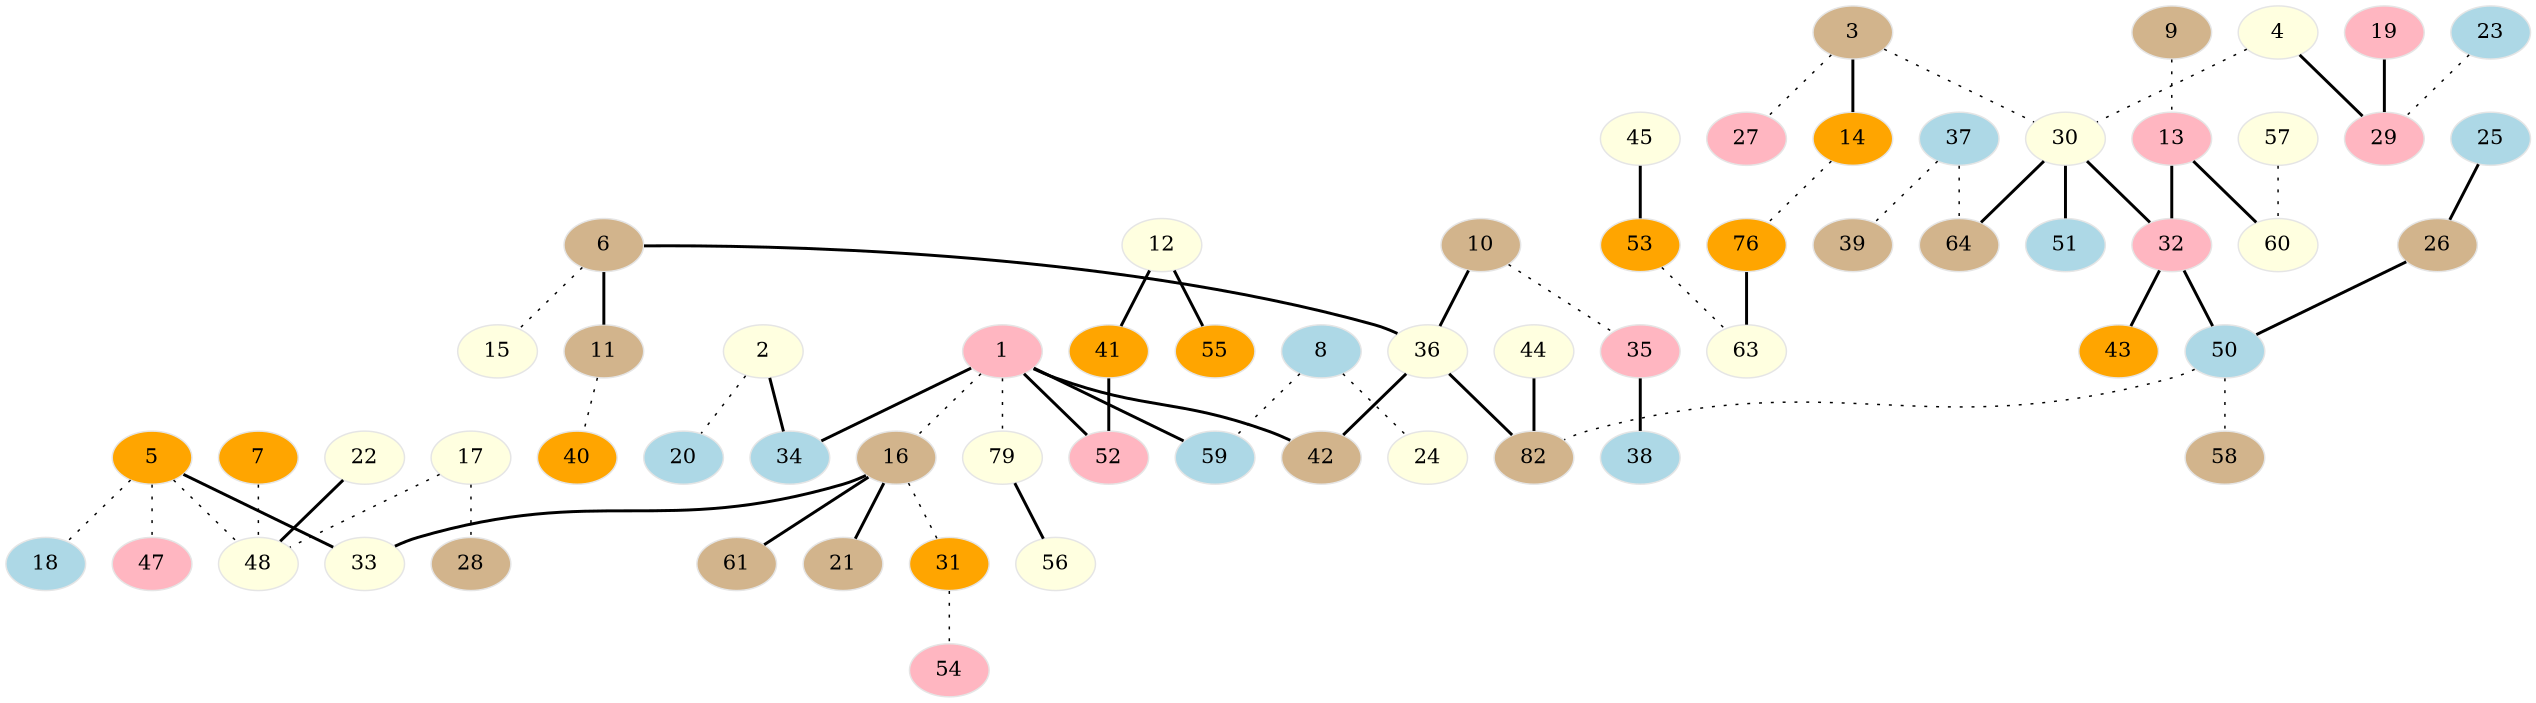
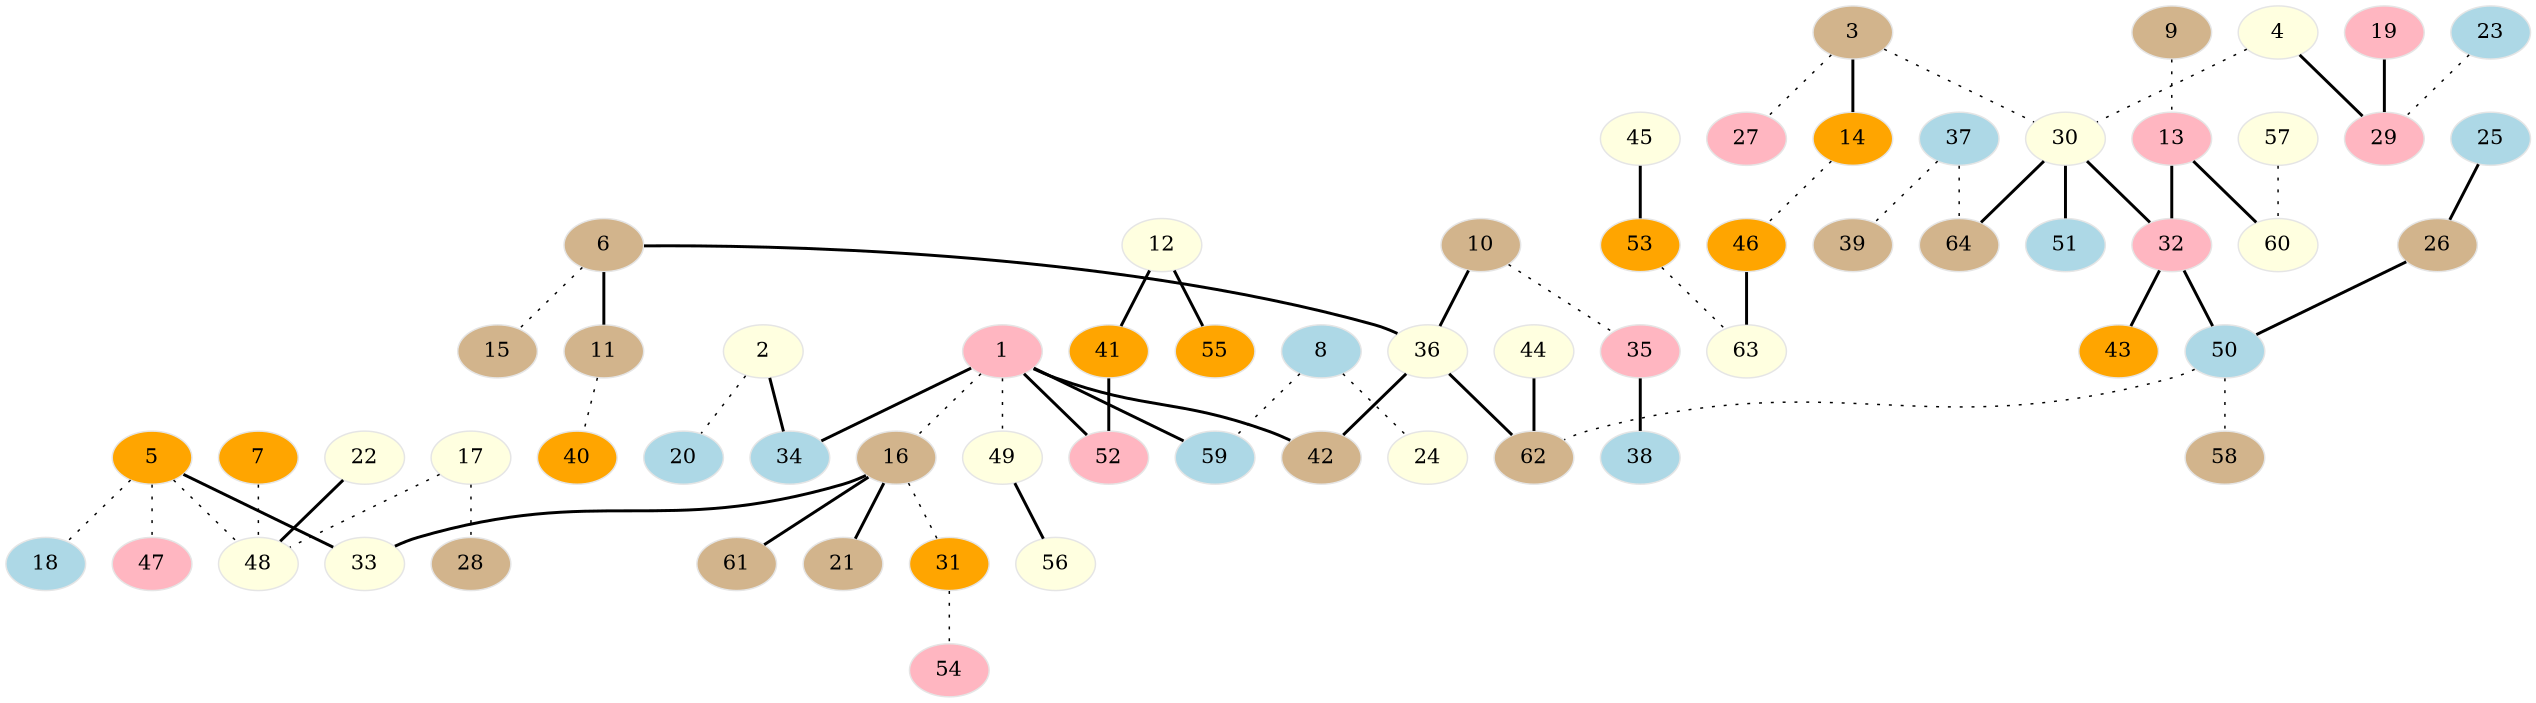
(1747, 245) -> (1747, 245)
(498, 351) -> (498, 351)
(1002, 458) -> (1002, 458)
(1534, 458) -> (1534, 458)
